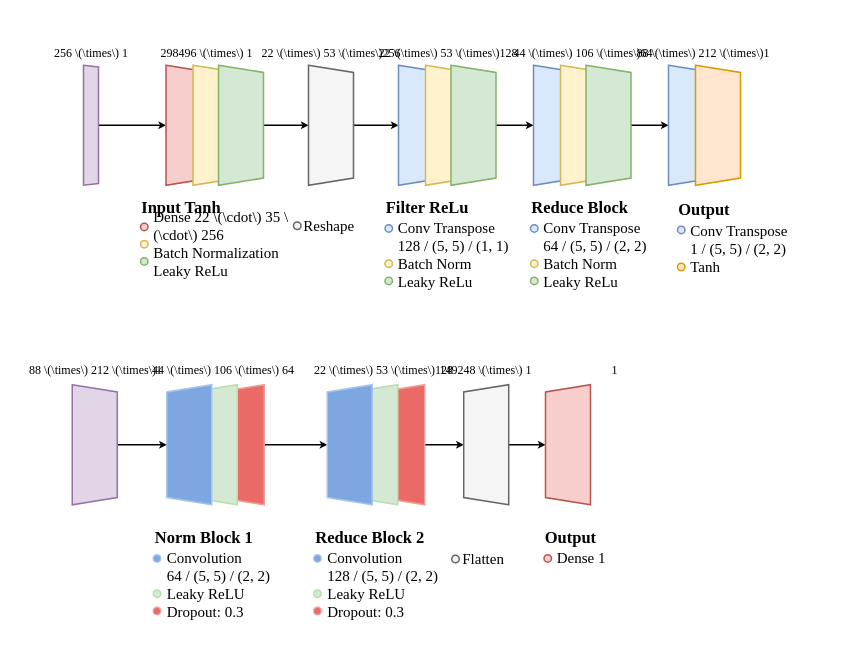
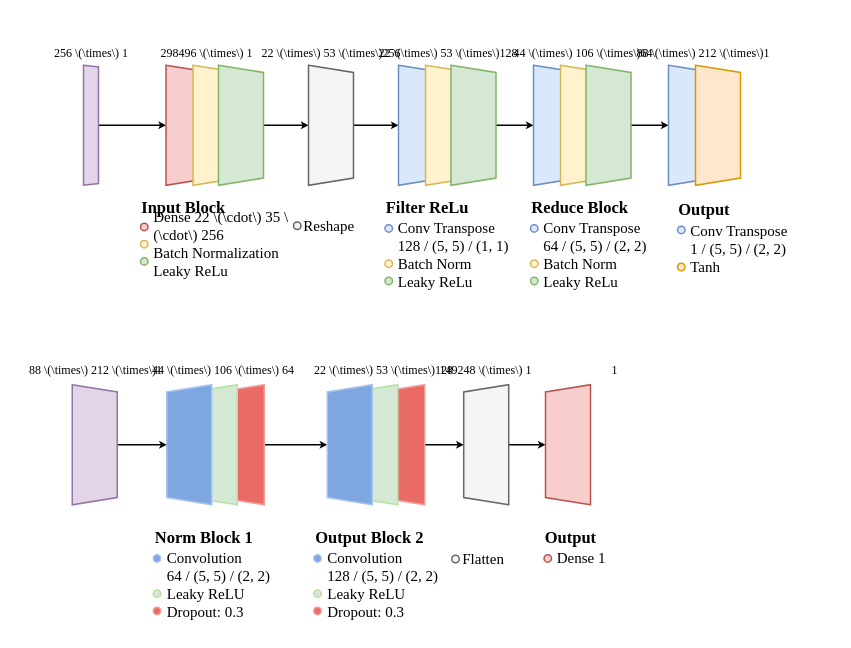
(186, 208) -> (188, 208)
(374, 538) -> (374, 538)
